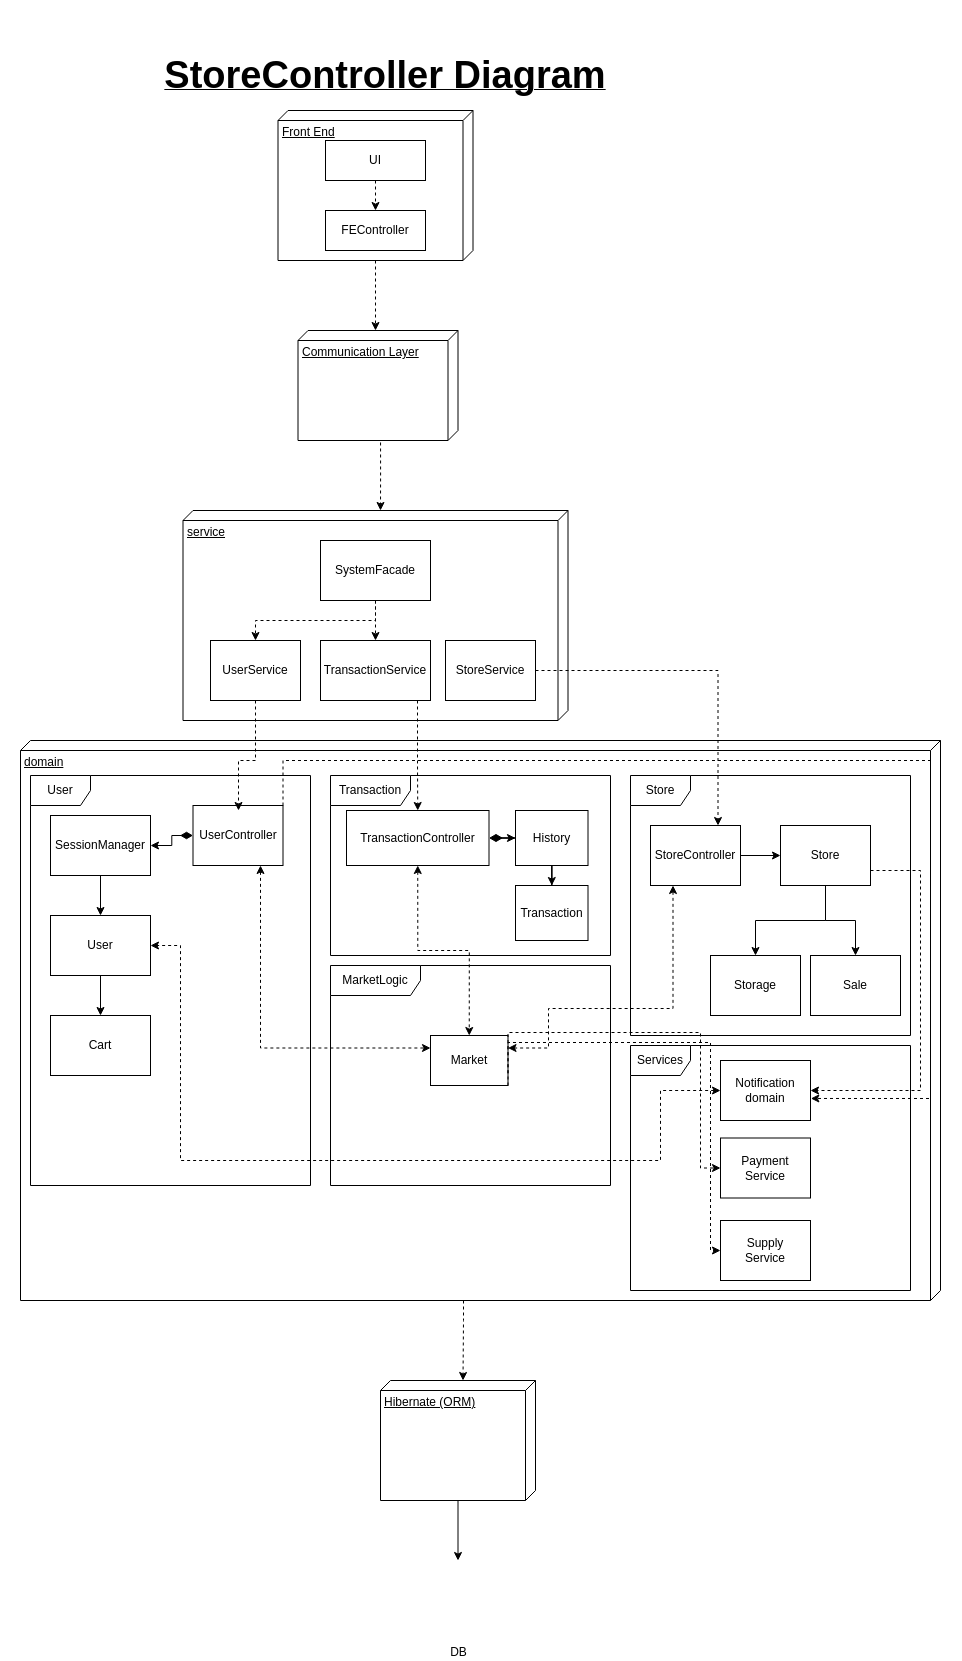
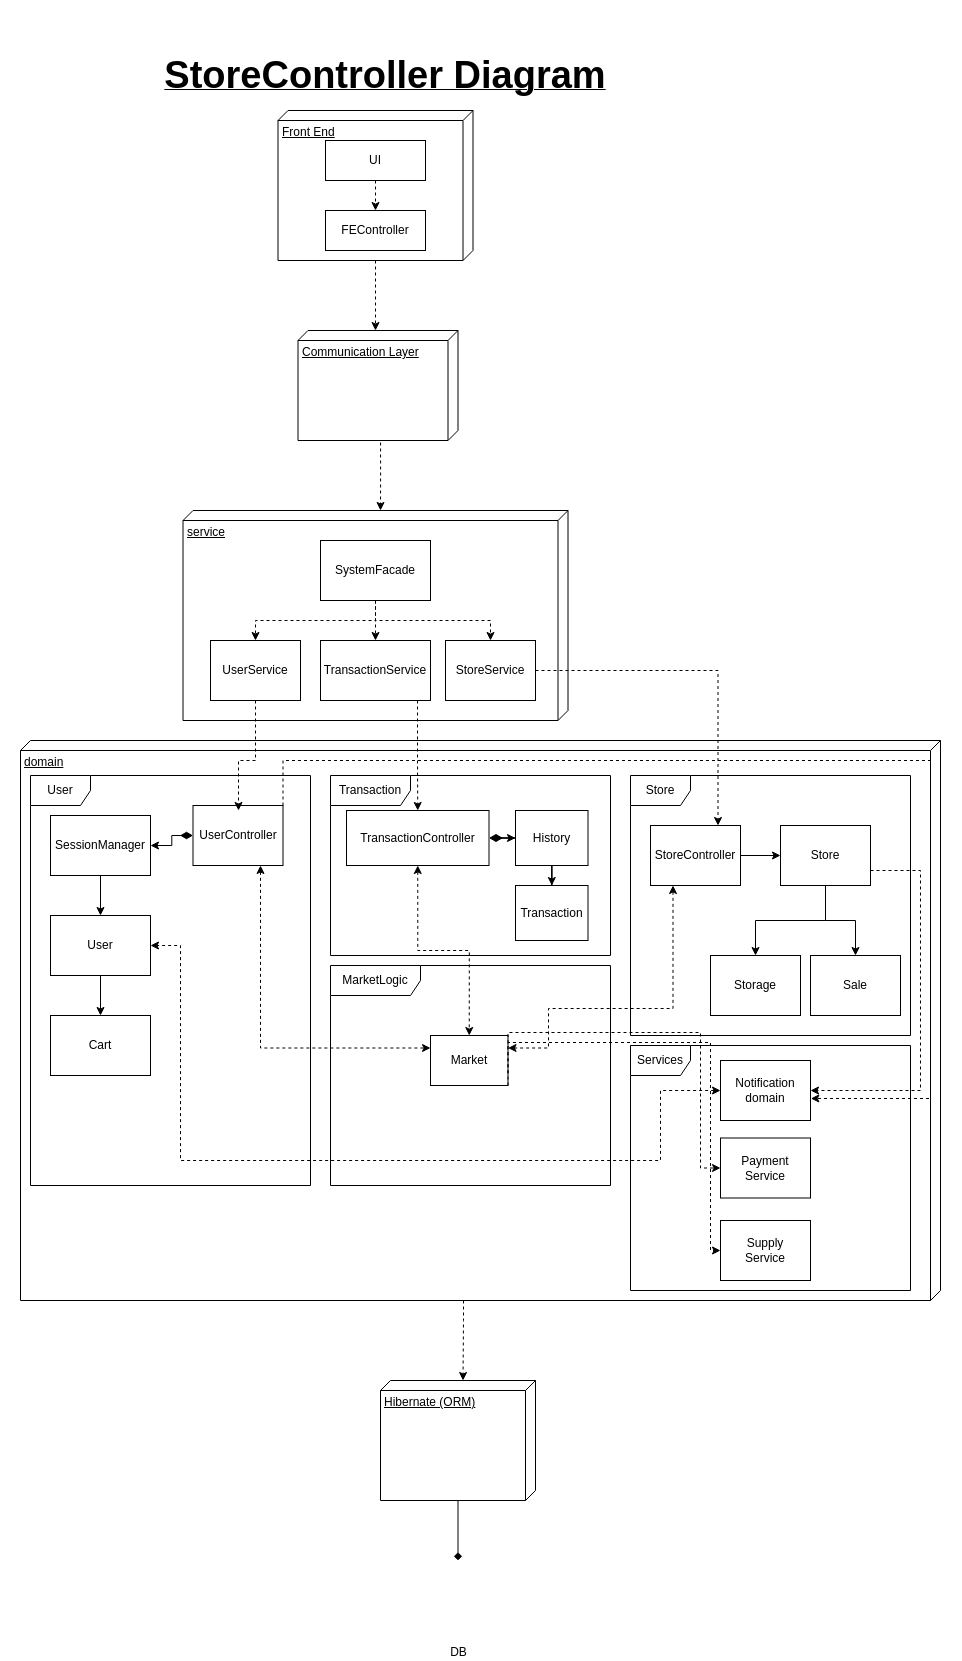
none -> (441, 621)
(458, 1552) -> (458, 1551)
